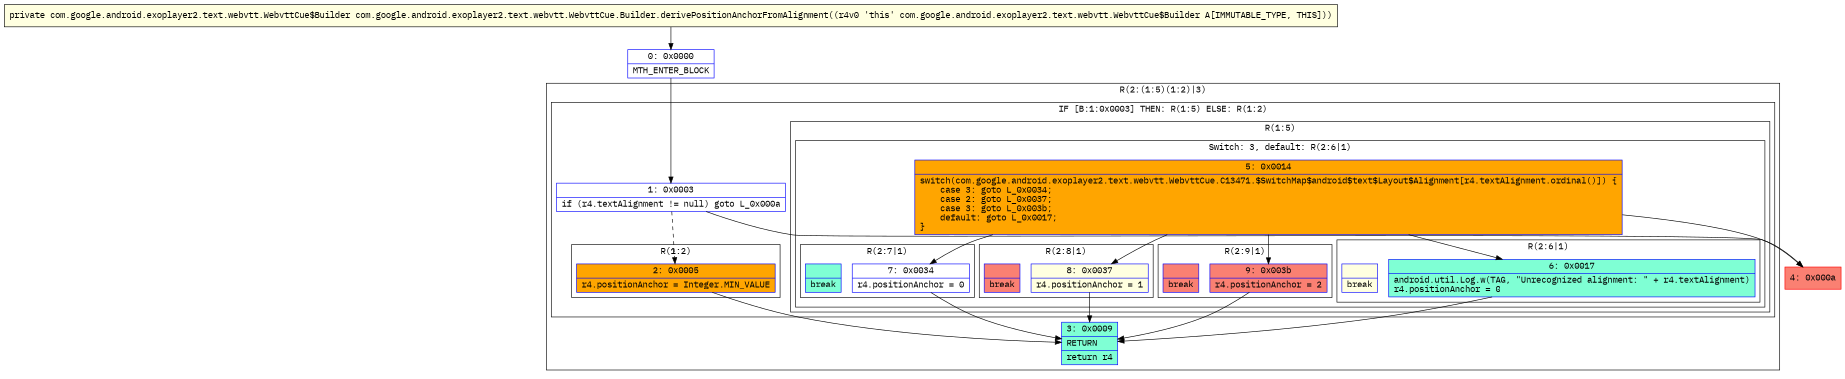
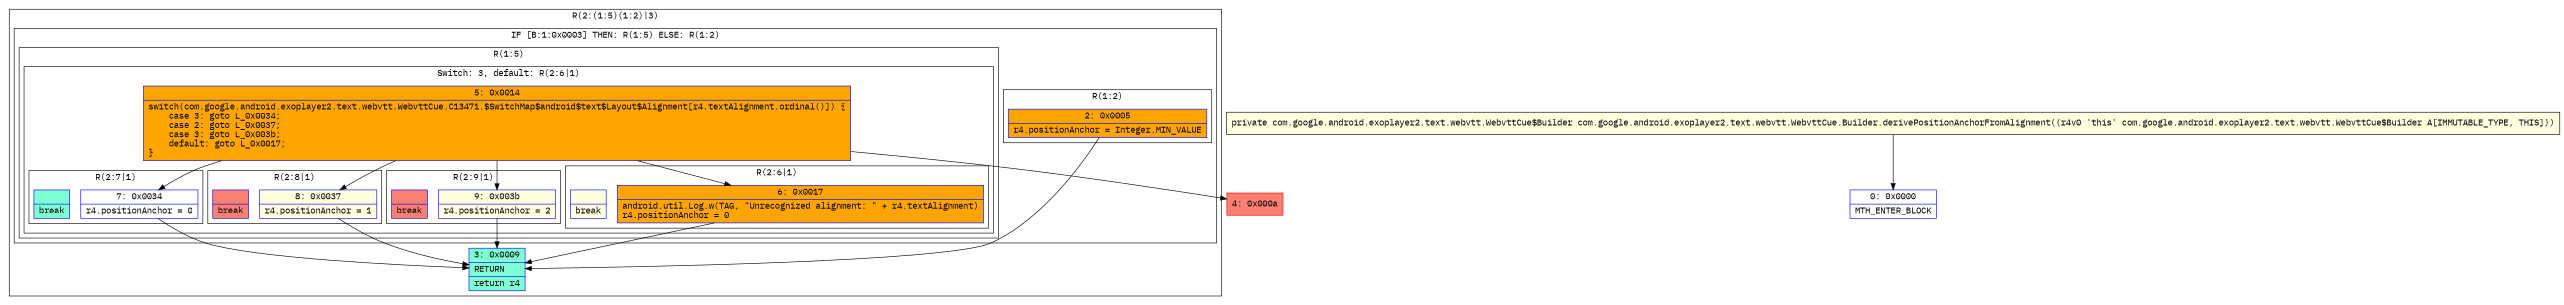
(671, 197) -> none
(1268, 278) -> (497, 204)
(1572, 278) -> (800, 204)
